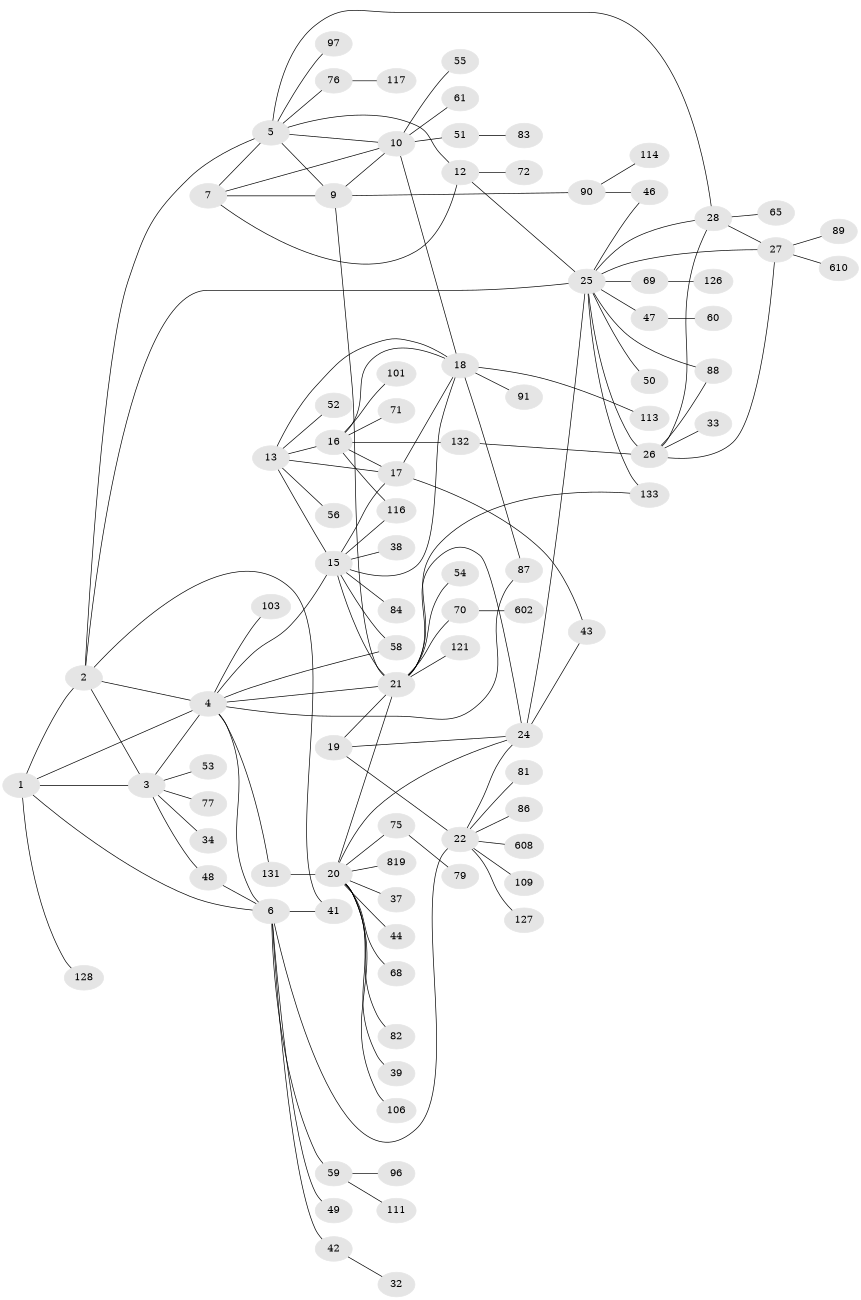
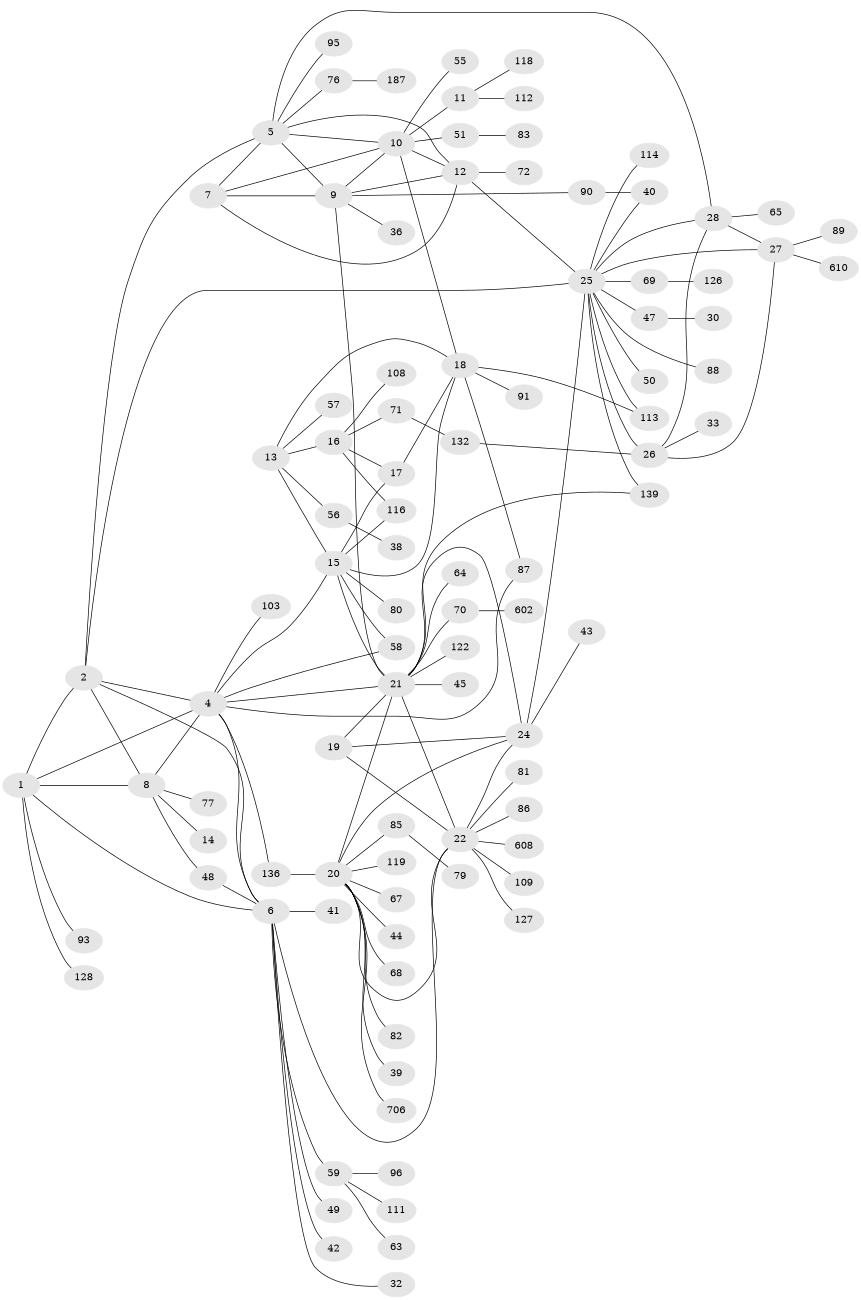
(334, 44) -> (334, 44)
none -> (524, 62)
(396, 81) -> (396, 81)
(460, 99) -> (460, 99)
none -> (524, 99)
none -> (428, 158)
(618, 174) -> (609, 215)
none -> (397, 184)
(650, 192) -> (650, 192)
none -> (396, 233)
(713, 318) -> (713, 318)
none -> (608, 354)
(371, 361) -> none
(396, 374) -> (396, 374)
(334, 405) -> (334, 405)
(685, 415) -> none
(396, 442) -> (430, 427)
(334, 466) -> none
(650, 495) -> (650, 495)
(516, 529) -> none
(365, 556) -> (365, 532)
(460, 574) -> (460, 574)
(396, 611) -> (396, 611)
(308, 629) -> (232, 757)
(460, 648) -> (460, 648)
none -> (460, 685)
none -> (428, 762)
(208, 767) -> none
(147, 785) -> (147, 785)
(396, 826) -> (396, 826)
(208, 841) -> (208, 841)
(396, 863) -> (396, 863)
(271, 874) -> (271, 874)
(396, 900) -> (396, 900)
none -> (84, 941)
none -> (413, 994)
(396, 1111) -> (396, 1111)
none -> (396, 1248)
(365, 1267) -> (290, 1141)
